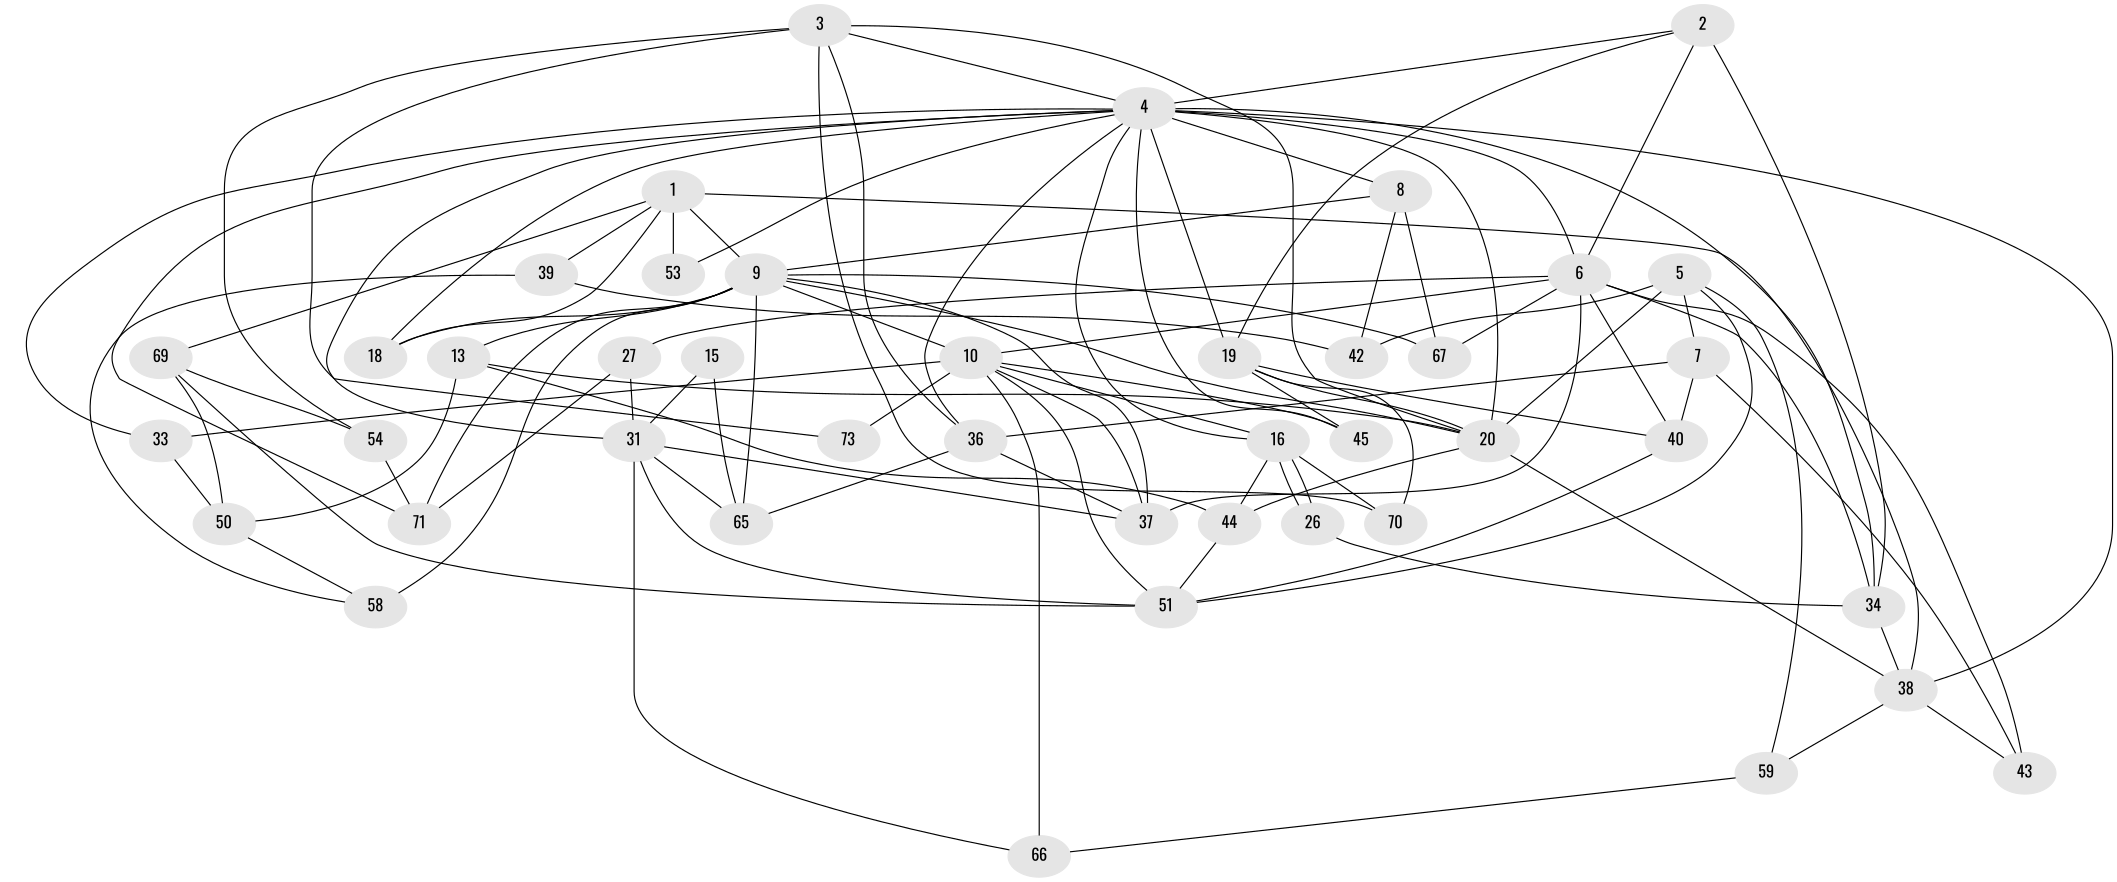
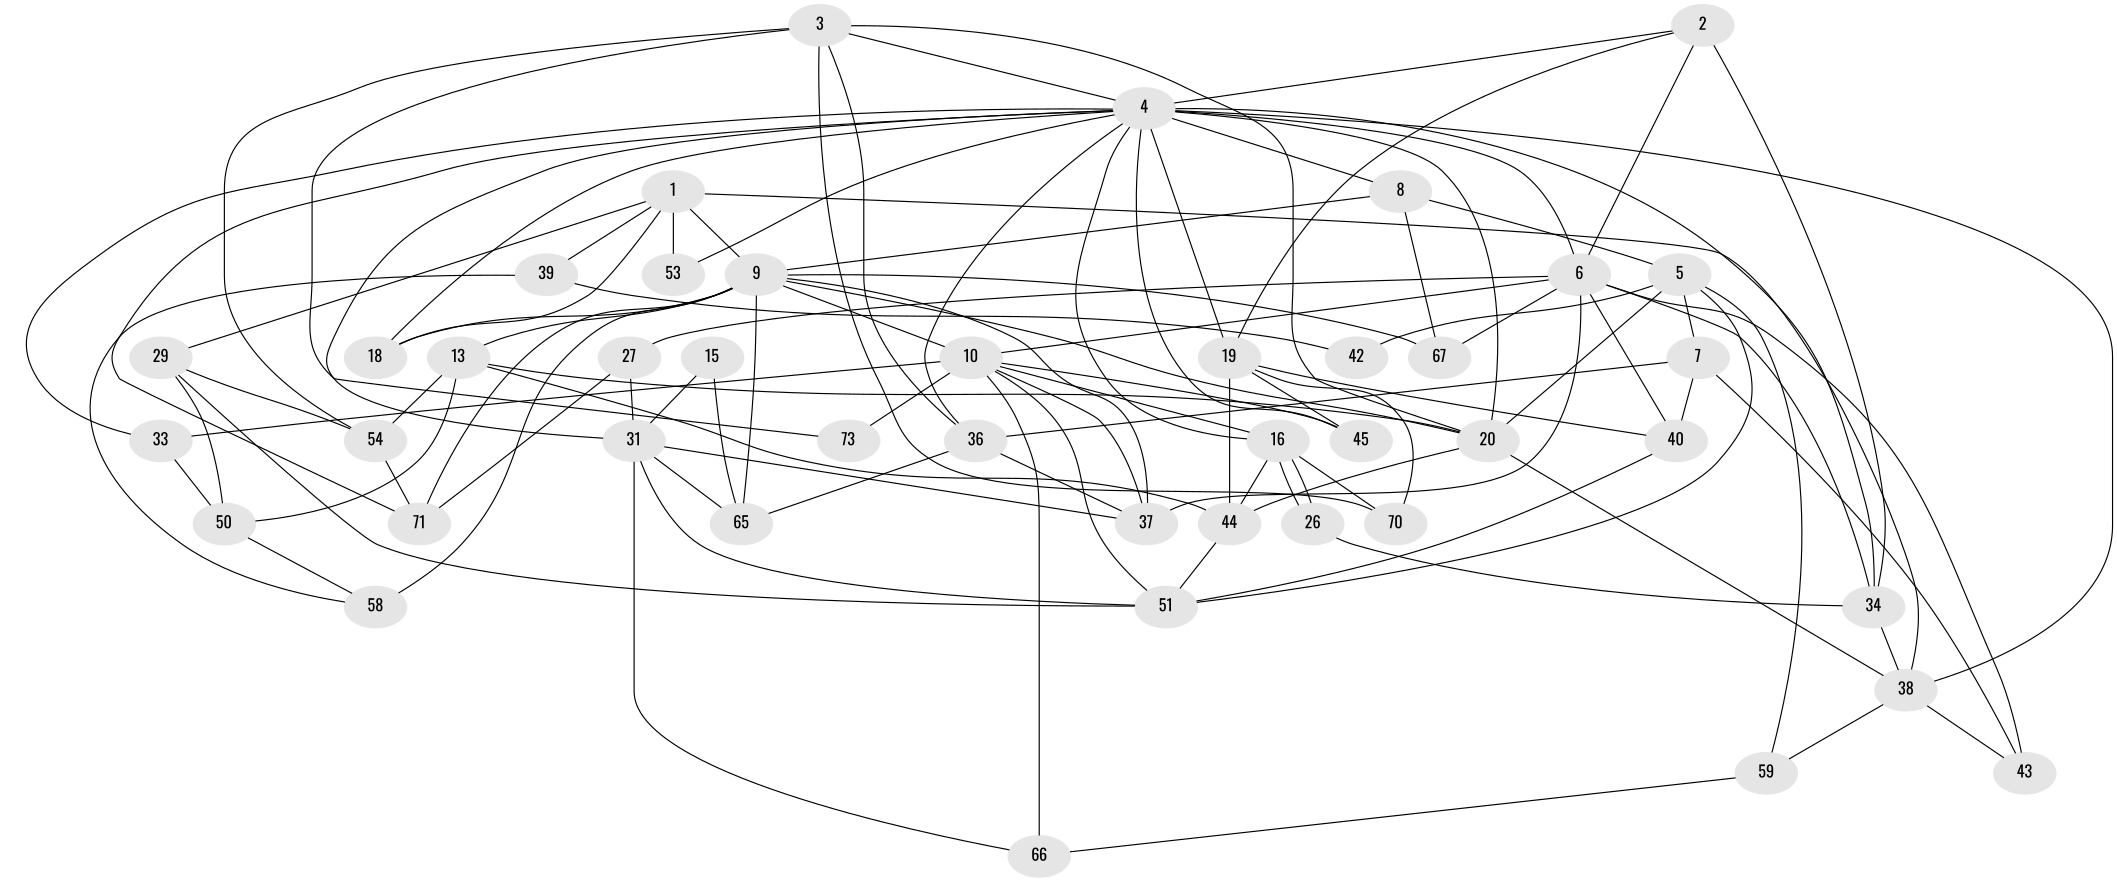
(1379, 272) -> (1519, 224)
(161, 358) -> (161, 358)
none -> (417, 399)
(1359, 399) -> (1230, 447)
